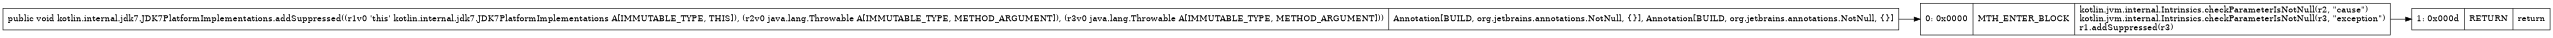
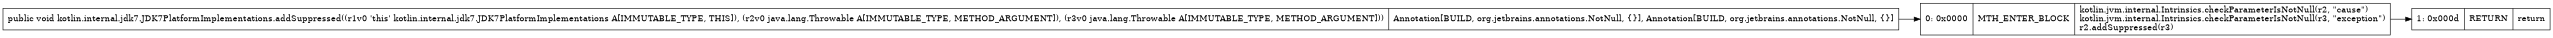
(2127, 28) -> (2127, 28)
